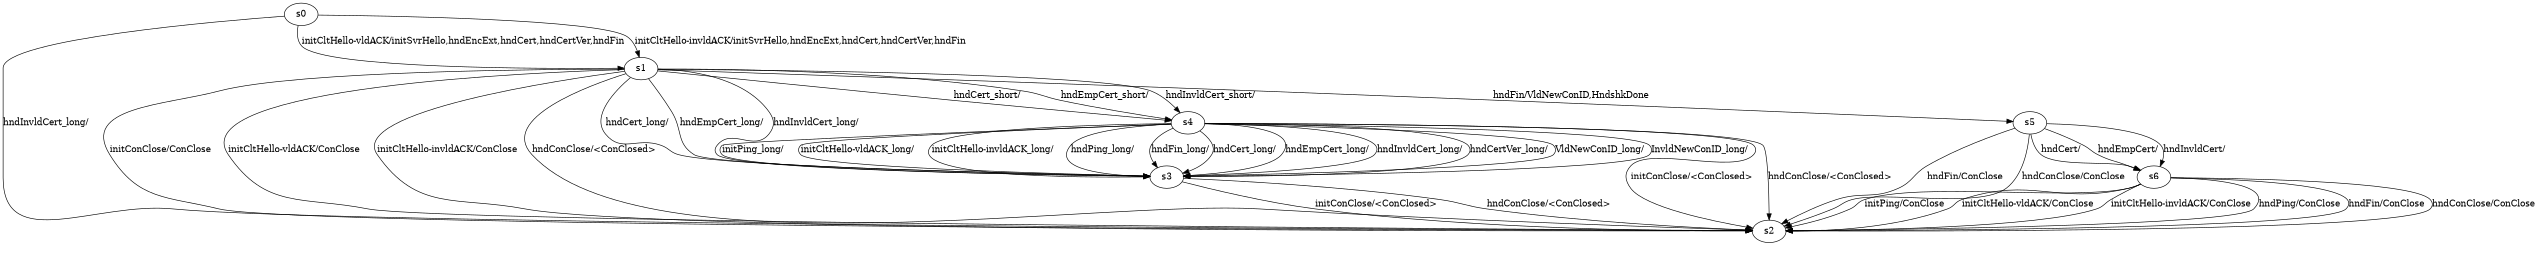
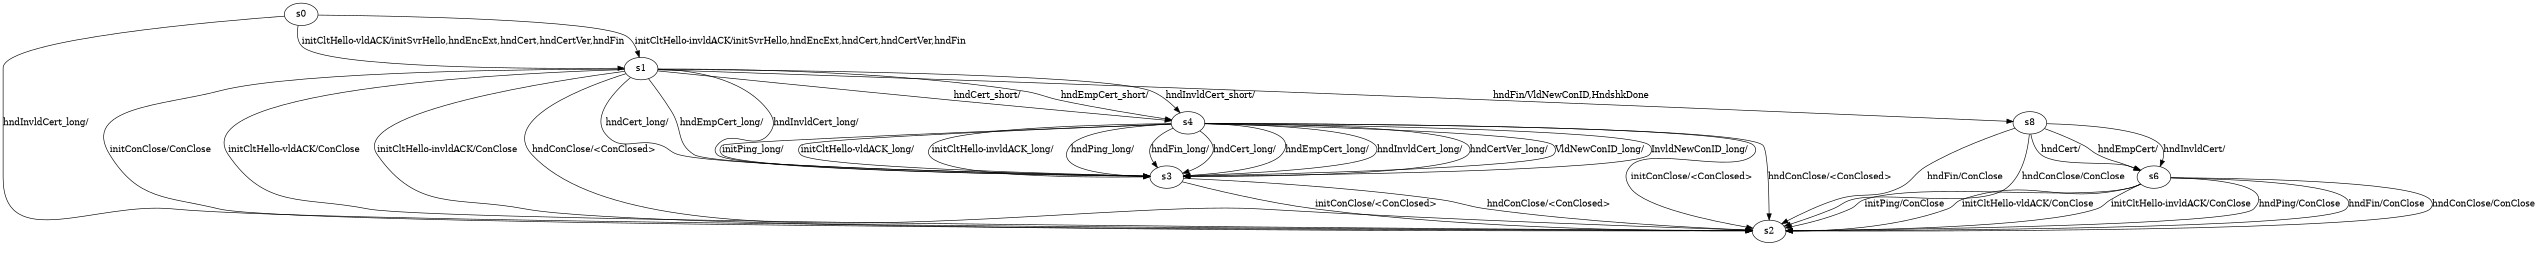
(2030, 123) -> (2030, 123)
